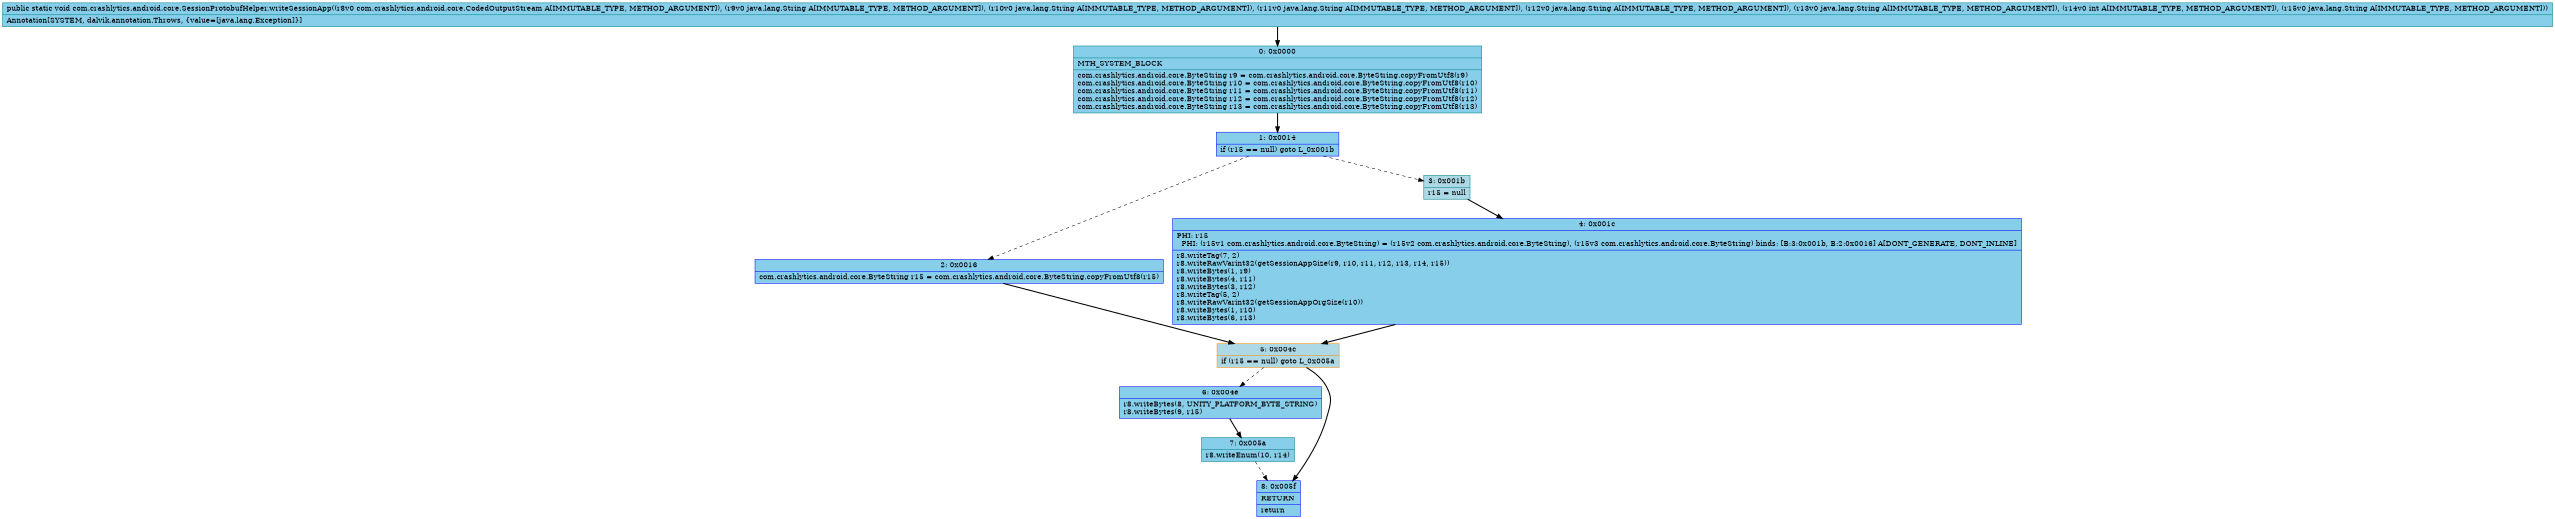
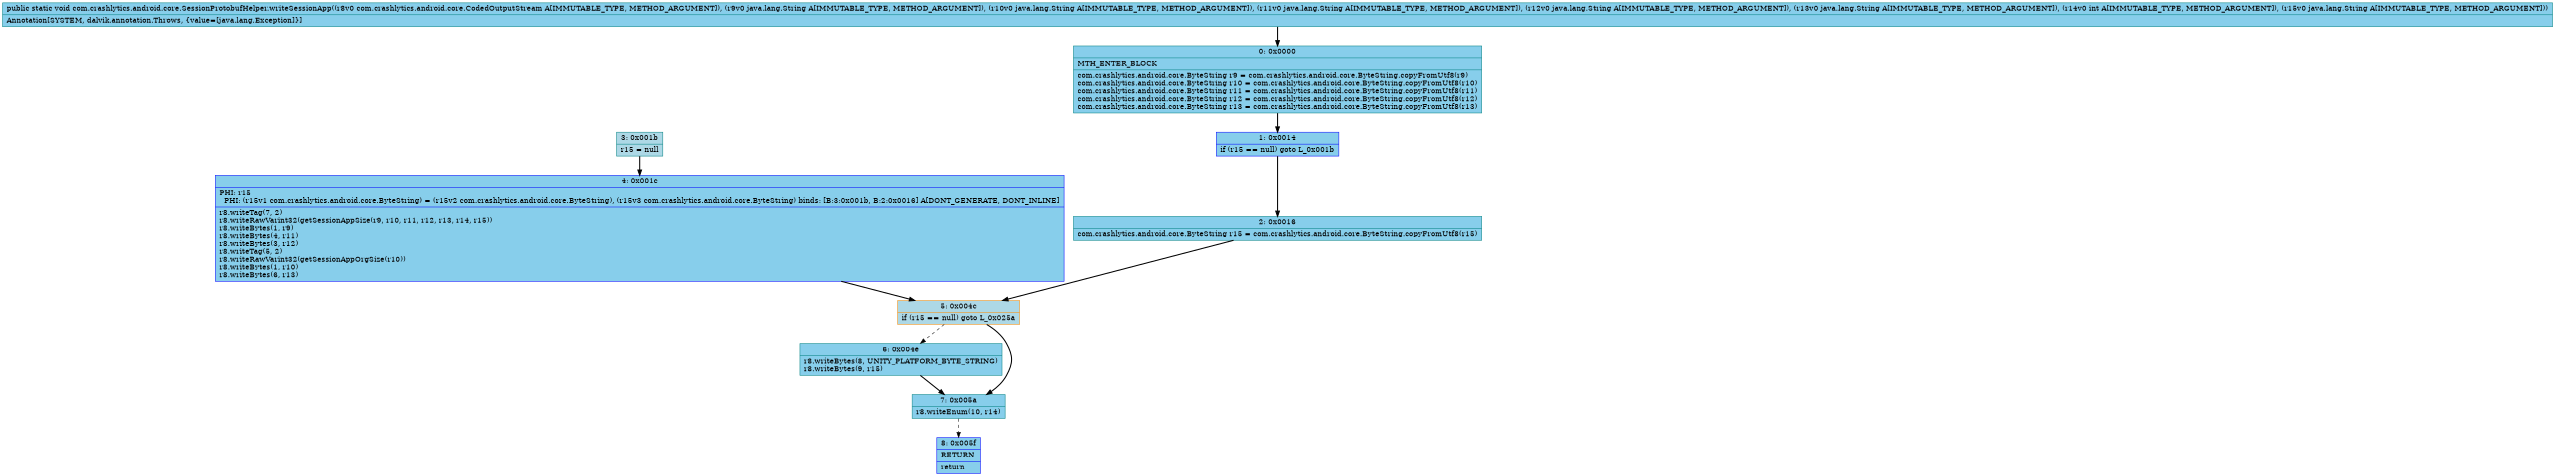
(1120, 64) -> (1118, 64)
(1371, 168) -> none
(1121, 207) -> (1278, 184)
(959, 271) -> (1278, 228)
(1278, 361) -> (959, 318)
(1220, 403) -> (901, 359)
(1326, 421) -> (1011, 357)
